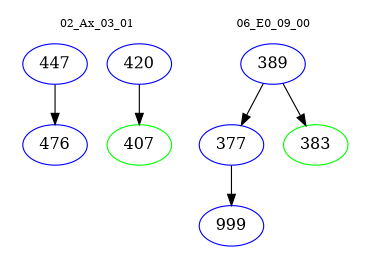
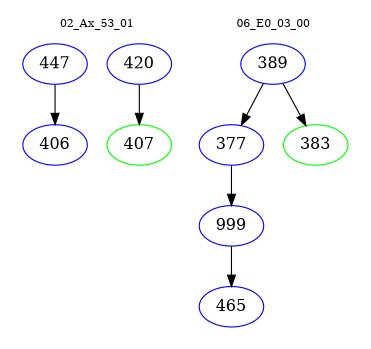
(97, 24) -> (97, 24)
(274, 24) -> (274, 24)
(55, 145) -> (55, 145)
none -> (231, 307)
